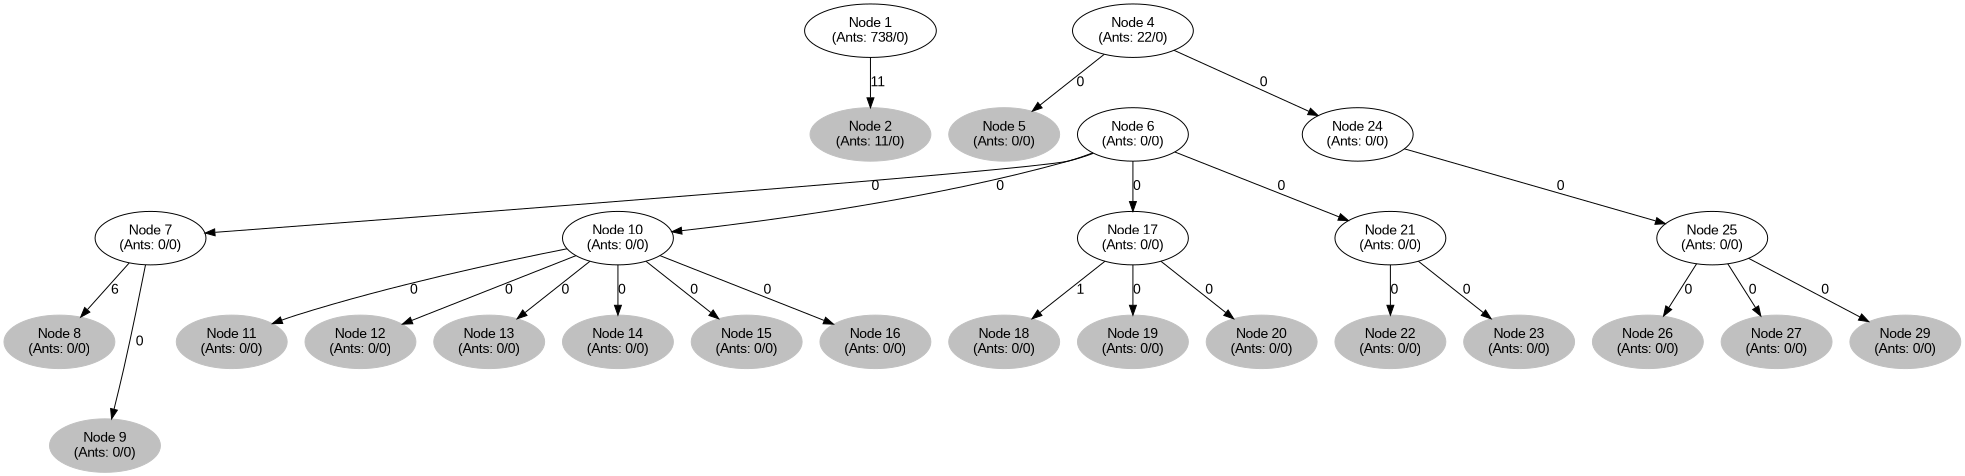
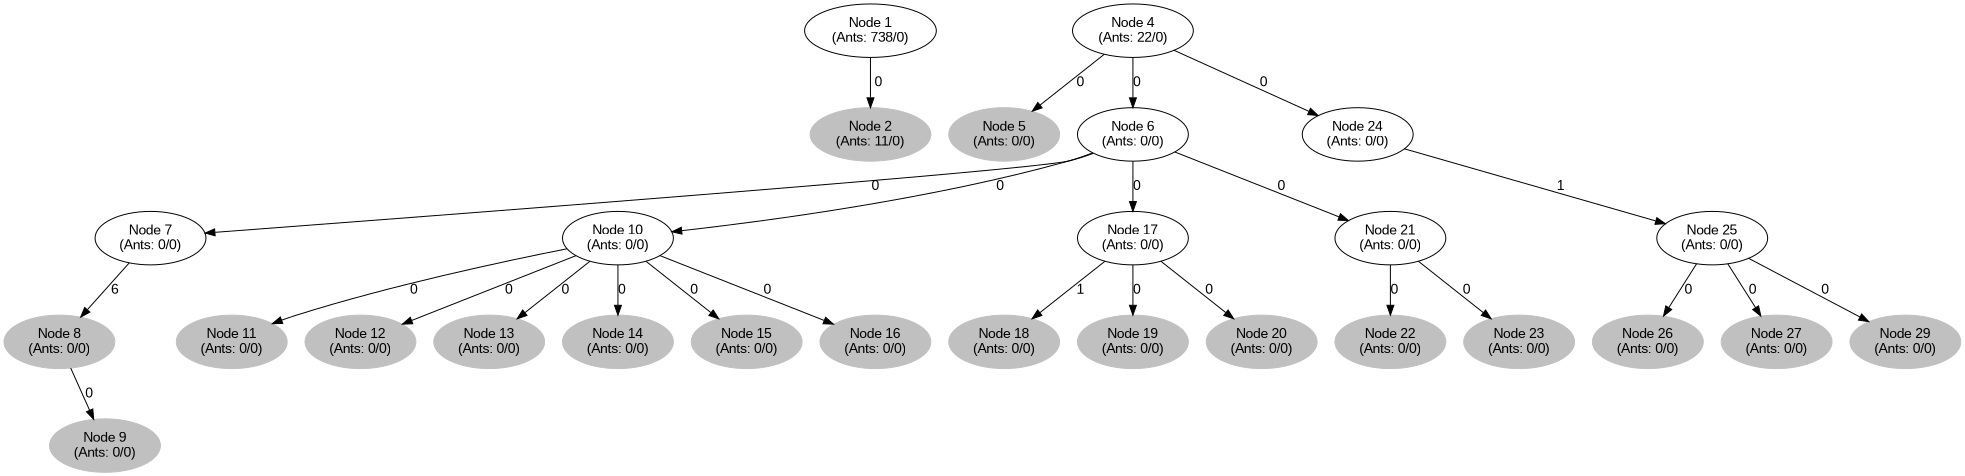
none -> (1133, 77)
(878, 83) -> (878, 83)
(1561, 186) -> (1561, 186)
(131, 337) -> (80, 389)
